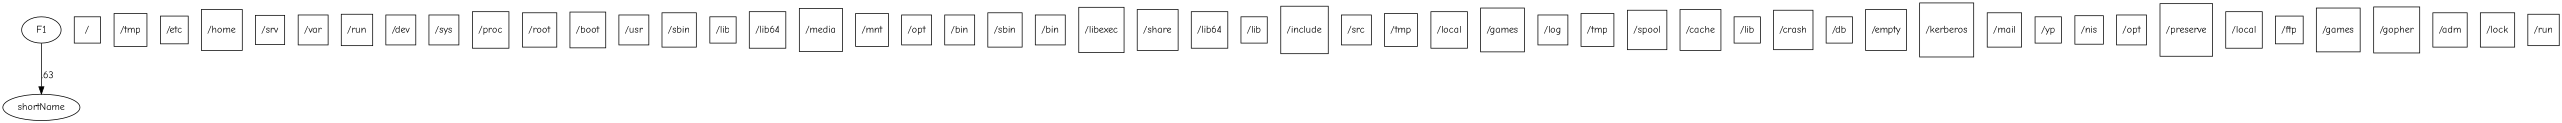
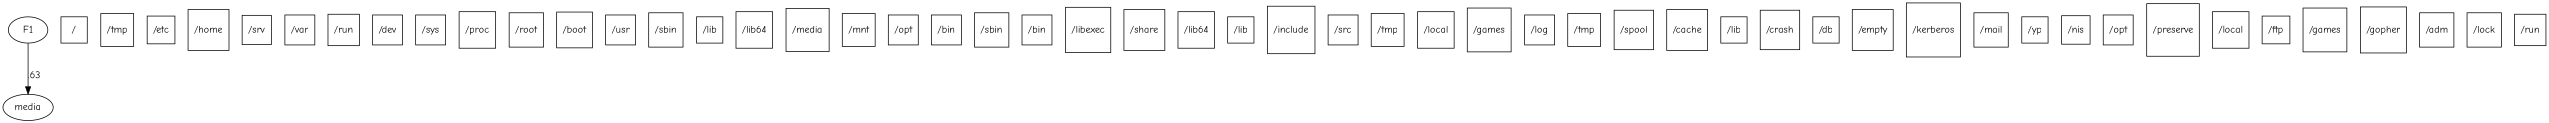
(41, 107) -> (28, 107)
